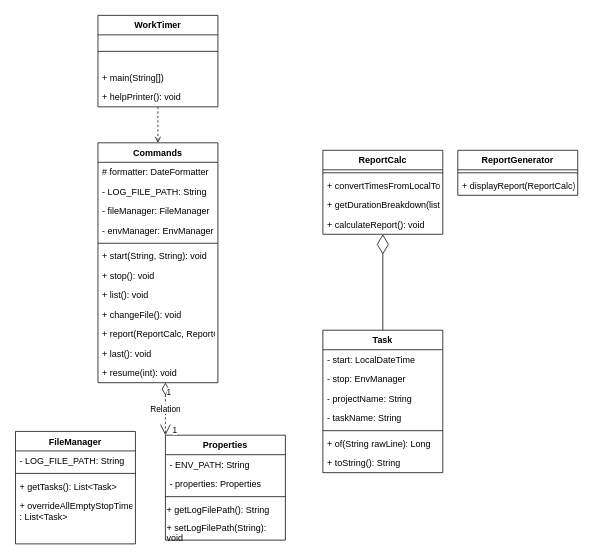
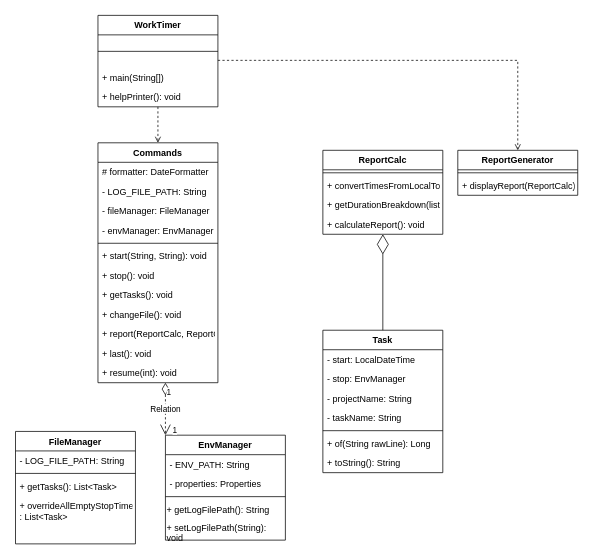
none -> (412, 60)
(130, 296) -> (143, 296)
(225, 446) -> (225, 446)
